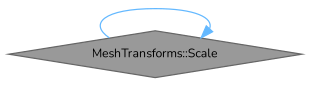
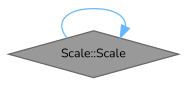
(155, 54) -> (94, 54)
